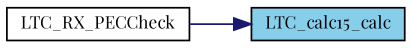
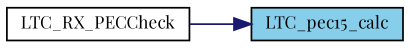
(328, 24) -> (327, 24)
